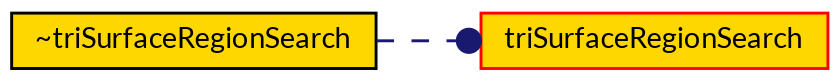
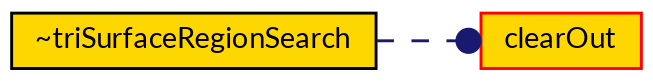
(654, 41) -> (561, 41)
